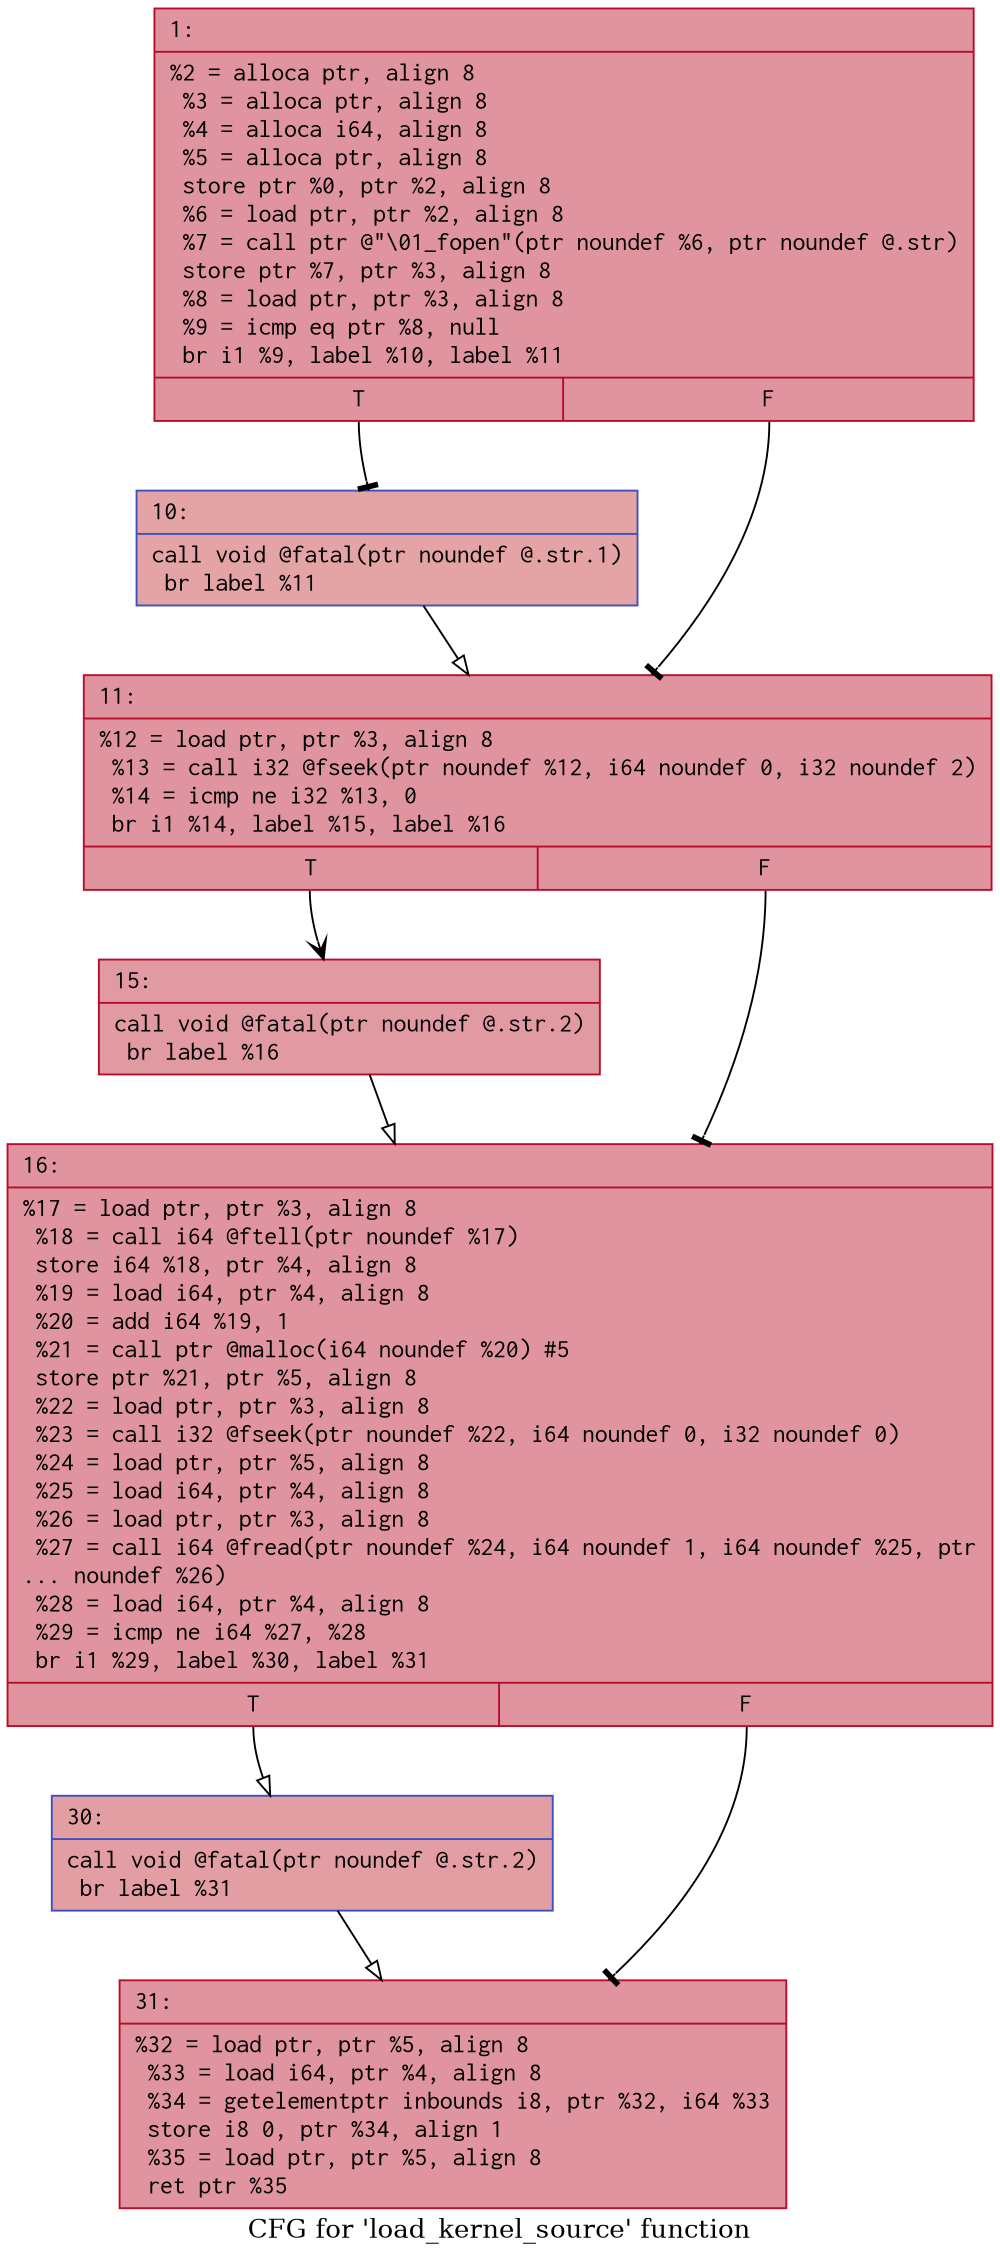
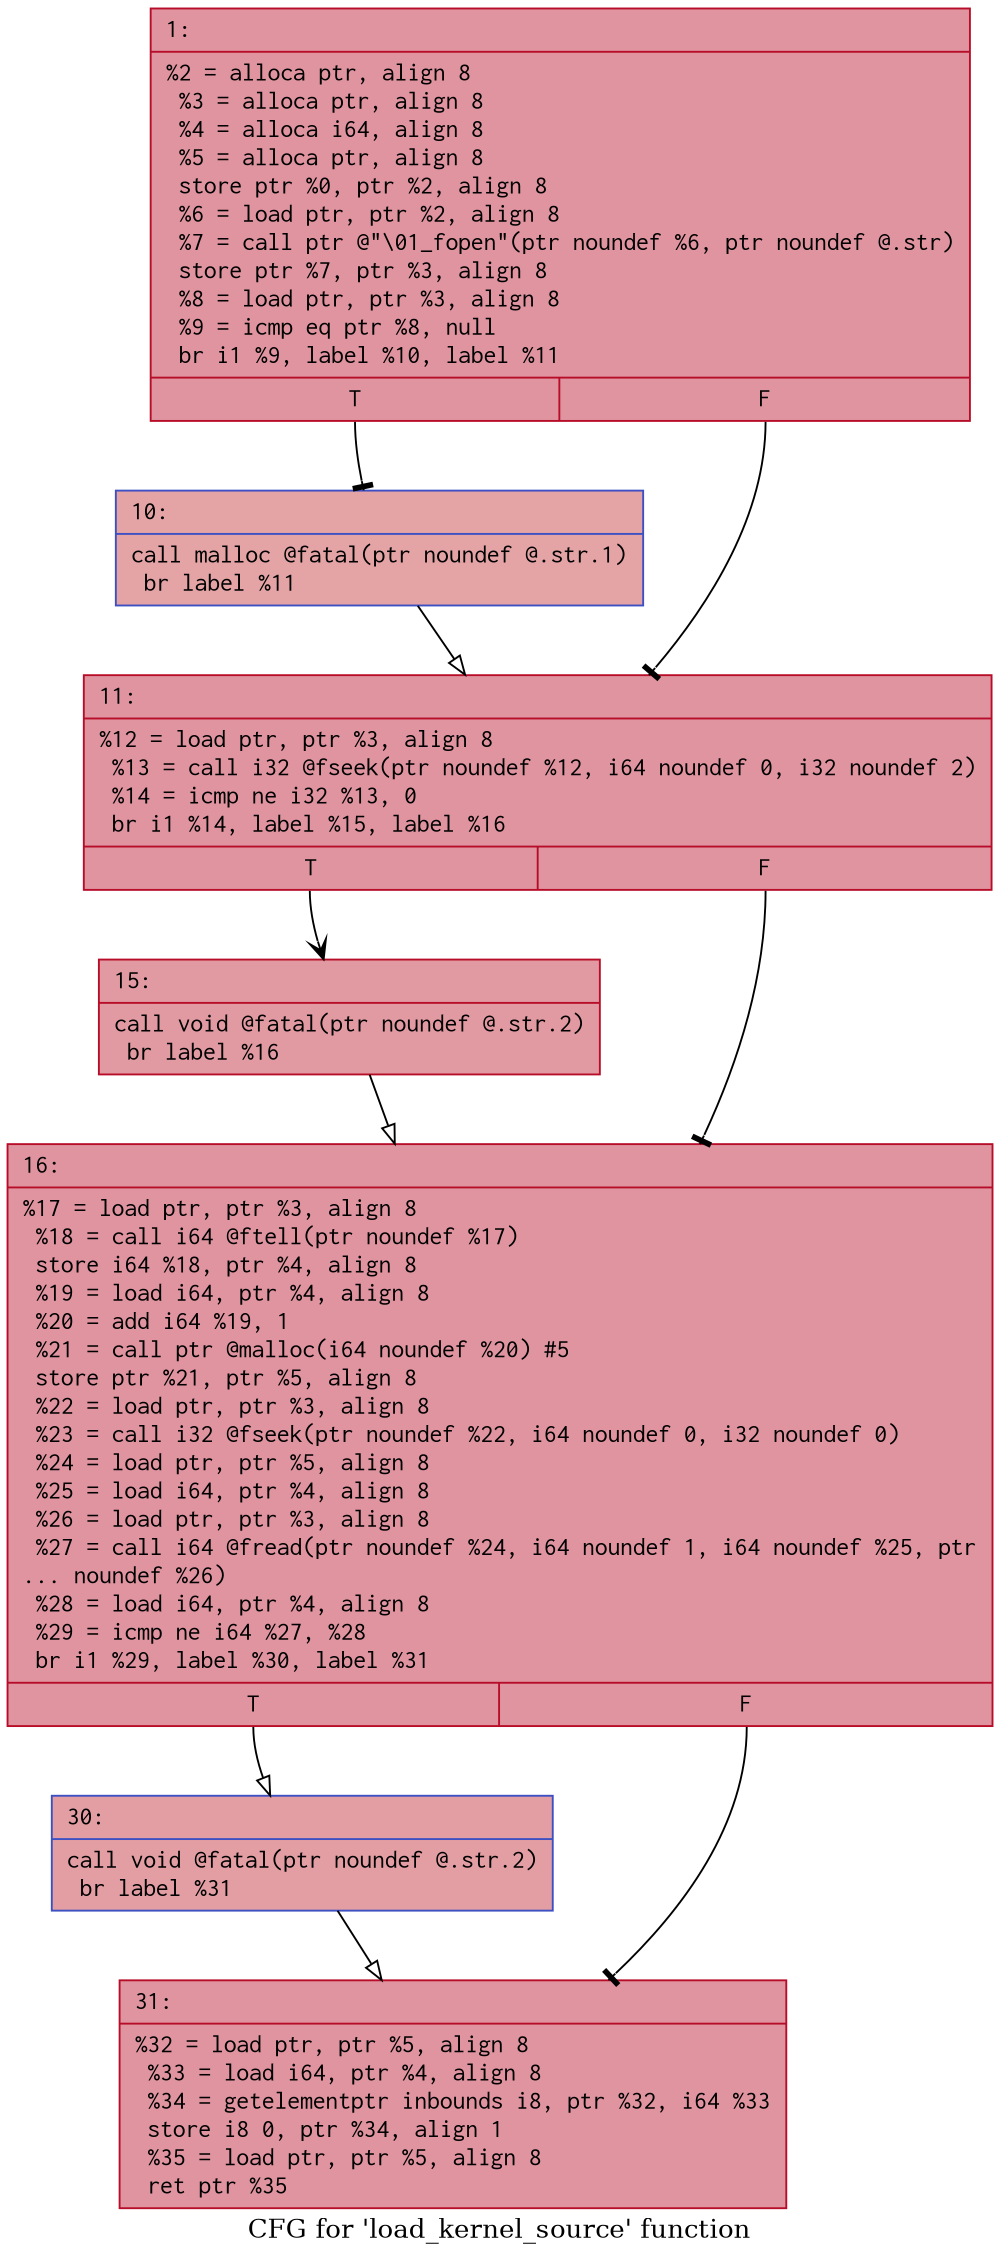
(387, 555) -> (379, 555)
